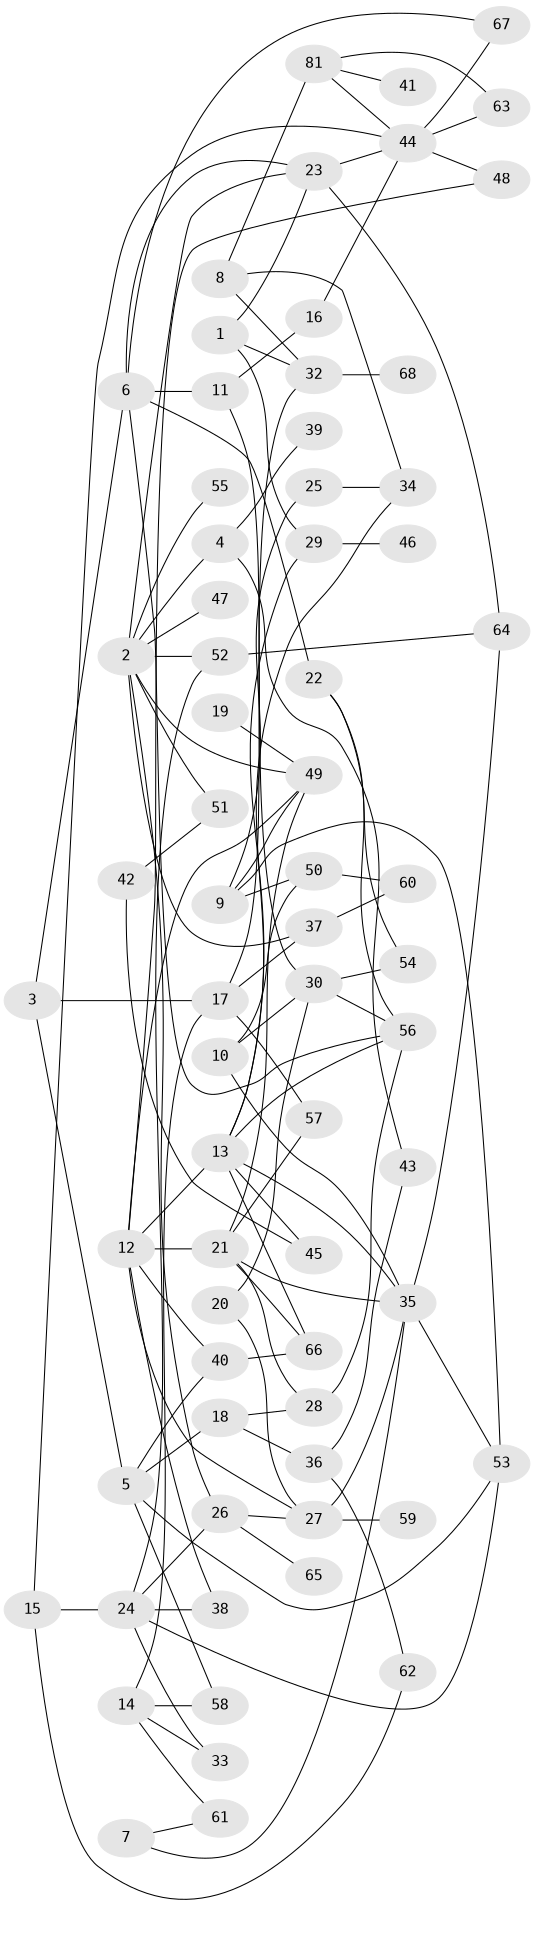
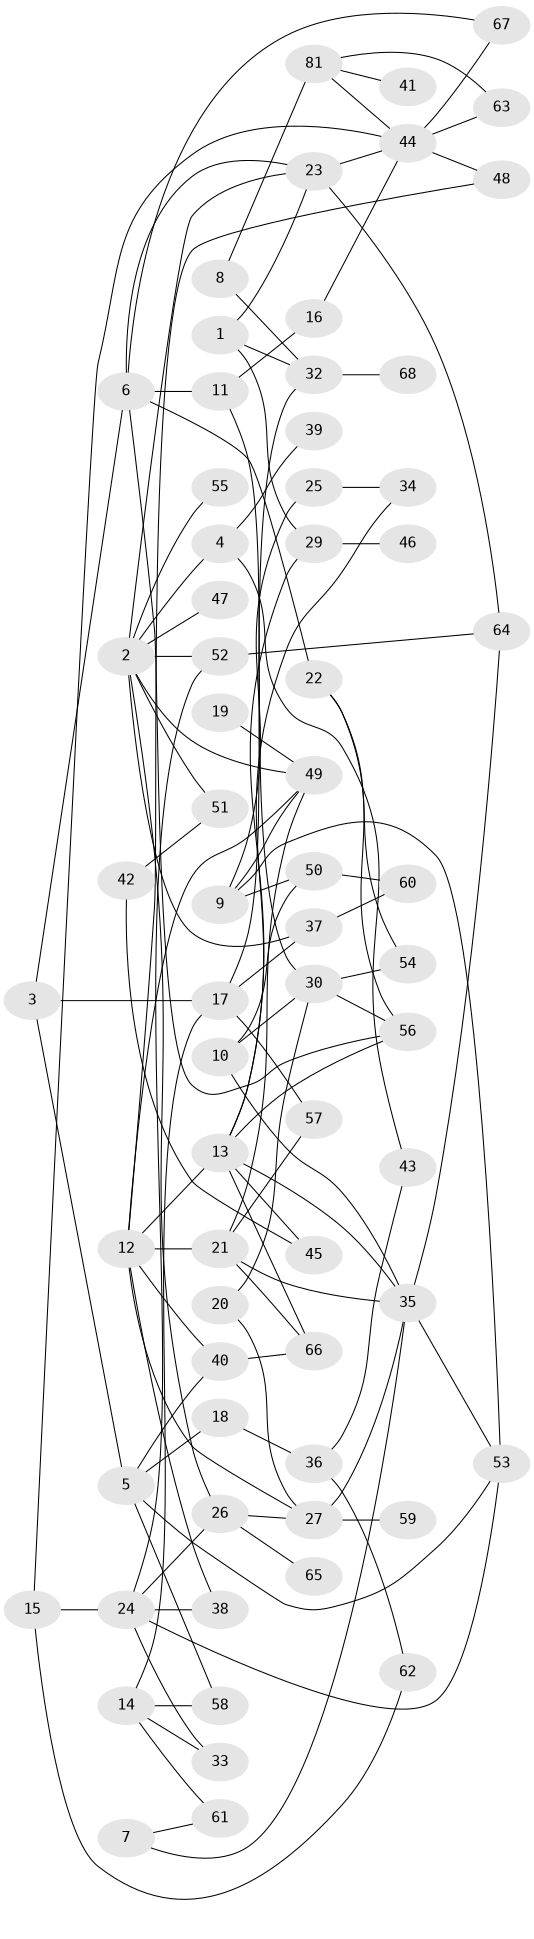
(357, 333) -> none
(314, 1407) -> none
